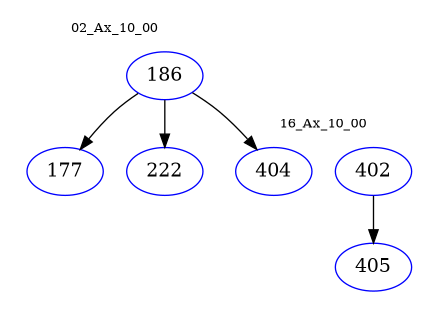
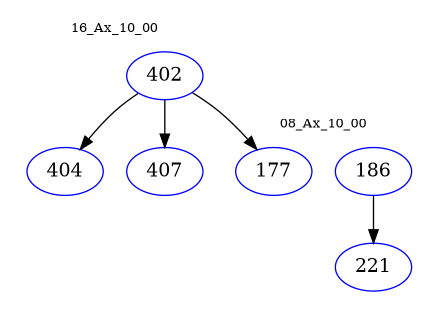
(115, 29) -> (324, 124)
(112, 114) -> (234, 125)
(234, 125) -> (112, 114)
(165, 171) -> (373, 267)
(373, 267) -> (165, 171)
